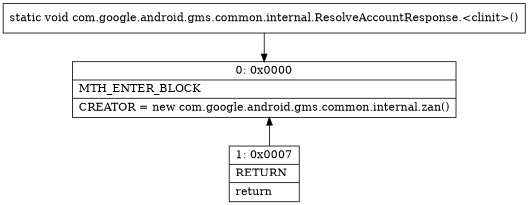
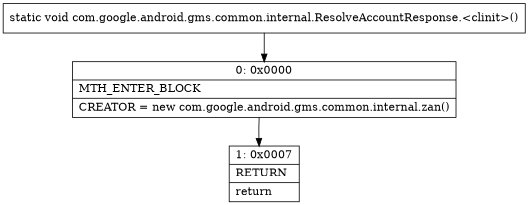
(270, 136) -> (259, 128)
